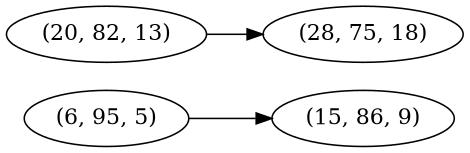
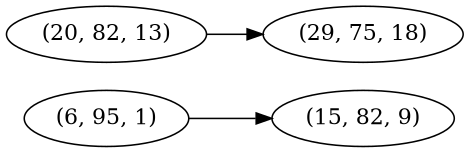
(363, 34) -> (363, 34)
(107, 118) -> (107, 118)
(363, 118) -> (363, 118)
